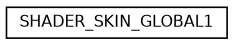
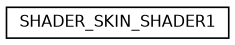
(117, 23) -> (118, 23)
